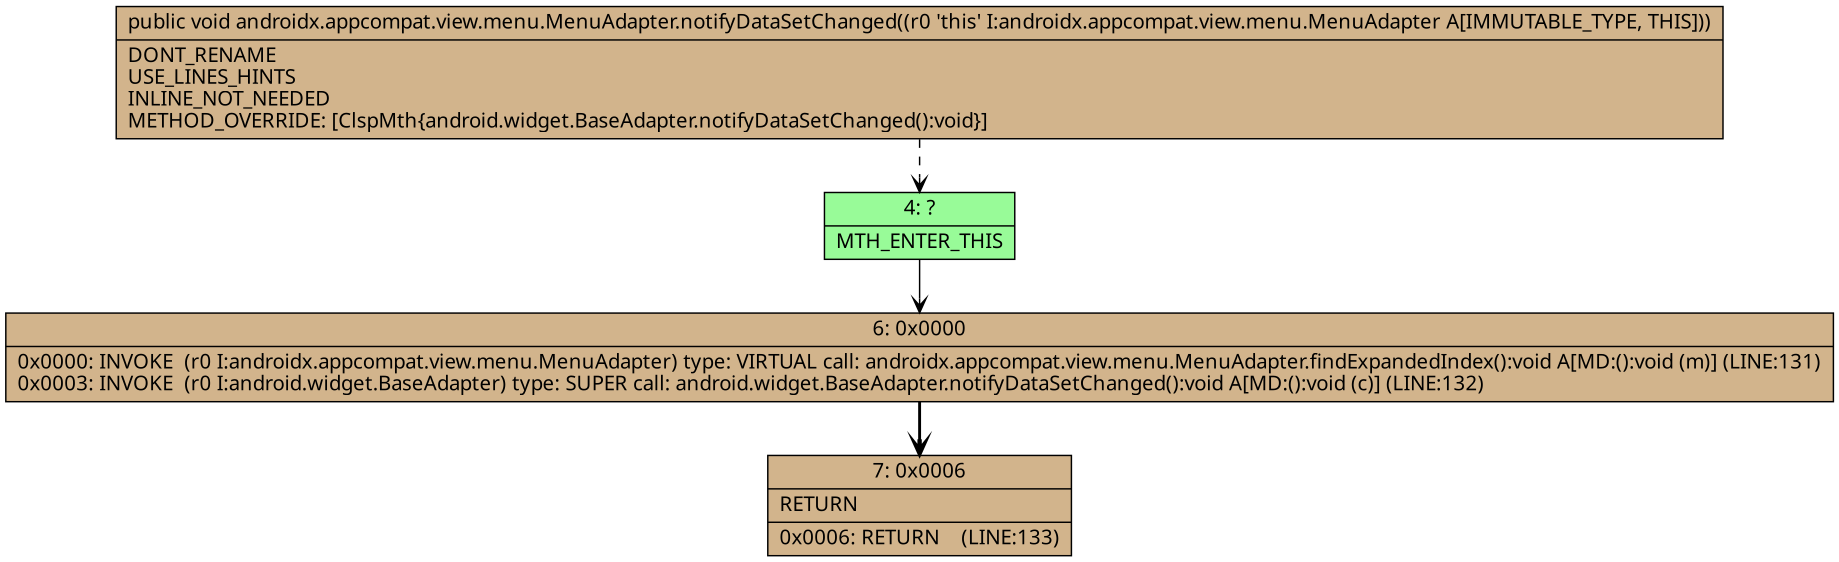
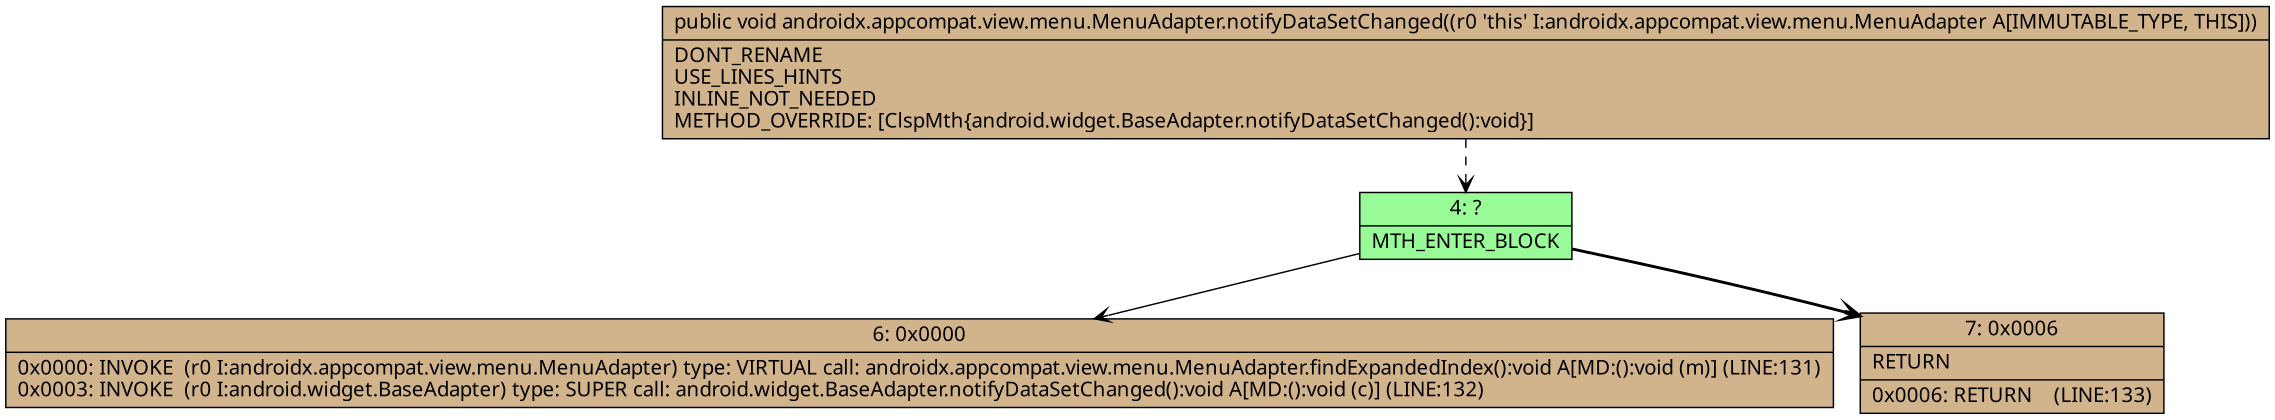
(920, 242) -> (1466, 242)
(920, 421) -> (1709, 279)
